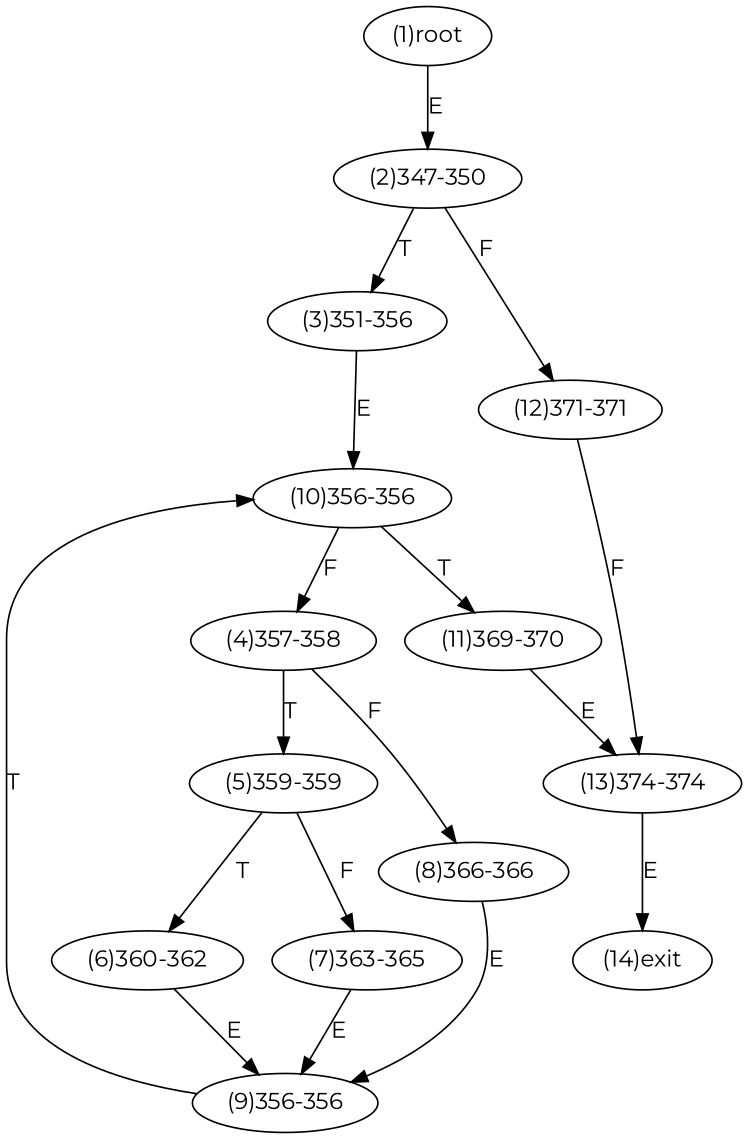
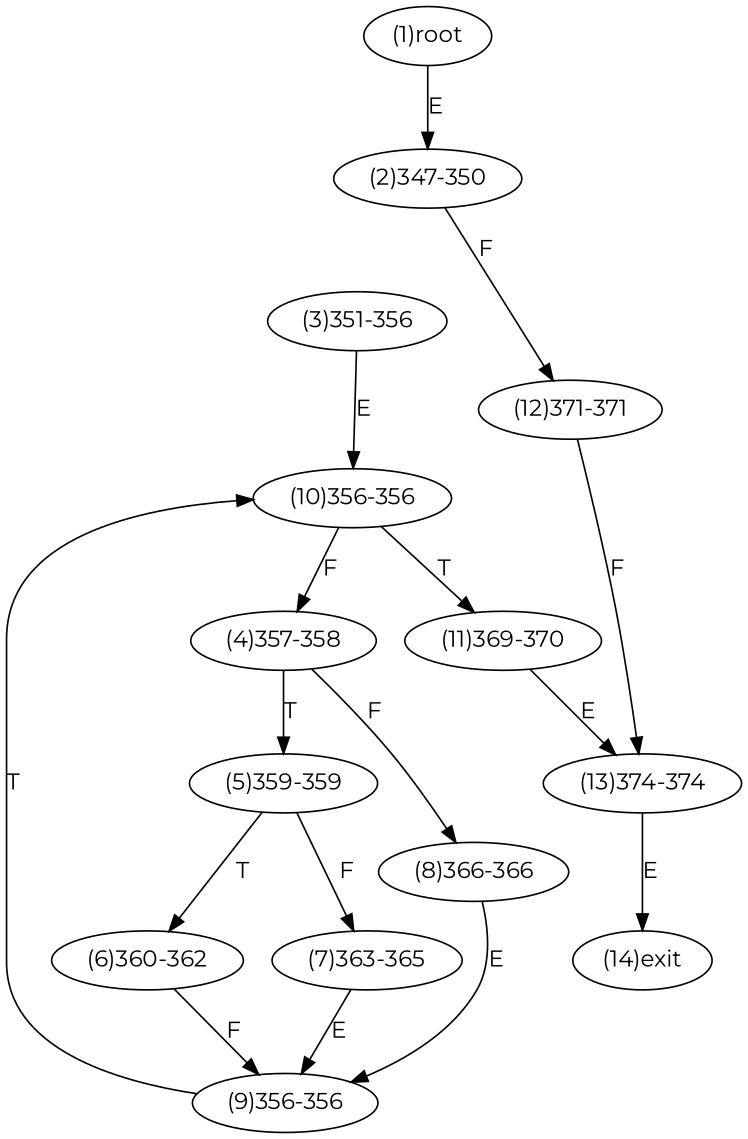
(396, 243) -> none
(234, 1032) -> (234, 1032)
